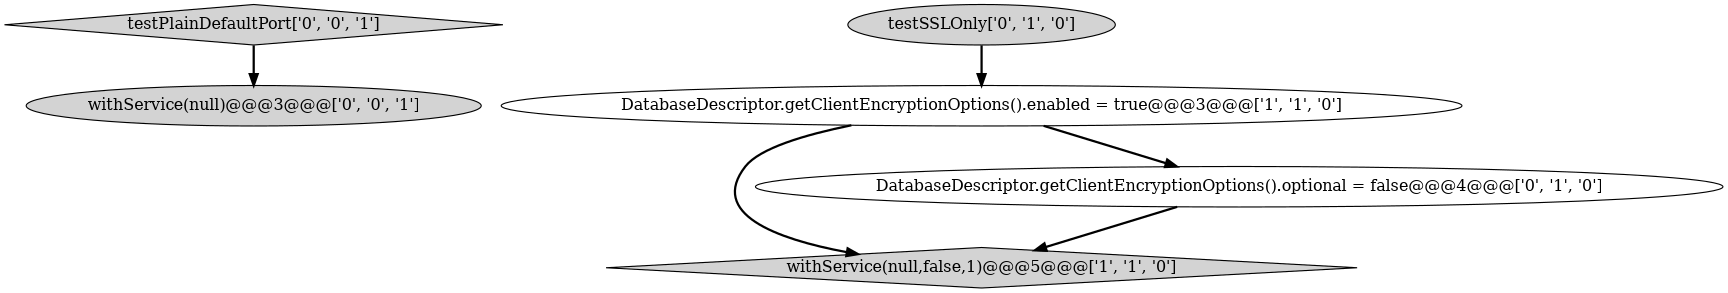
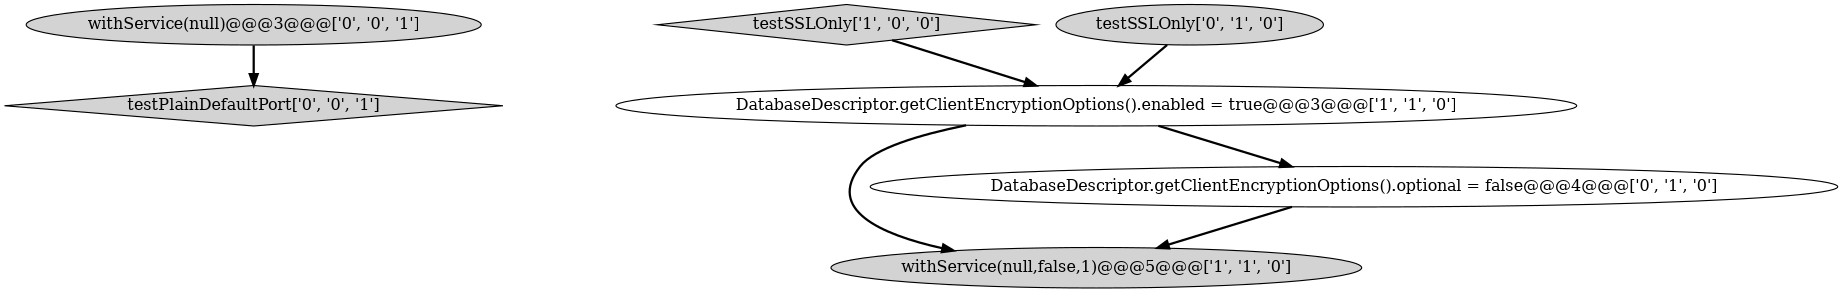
none -> (847, 25)
(254, 60) -> (254, 60)
(982, 268) -> (1096, 268)
